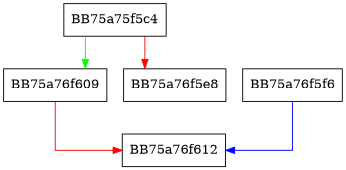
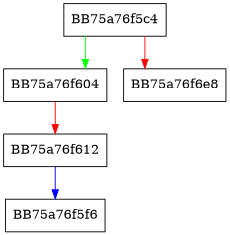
(115, 20) -> (115, 20)
(55, 85) -> (55, 85)
(175, 85) -> (175, 85)
(288, 150) -> (55, 178)
